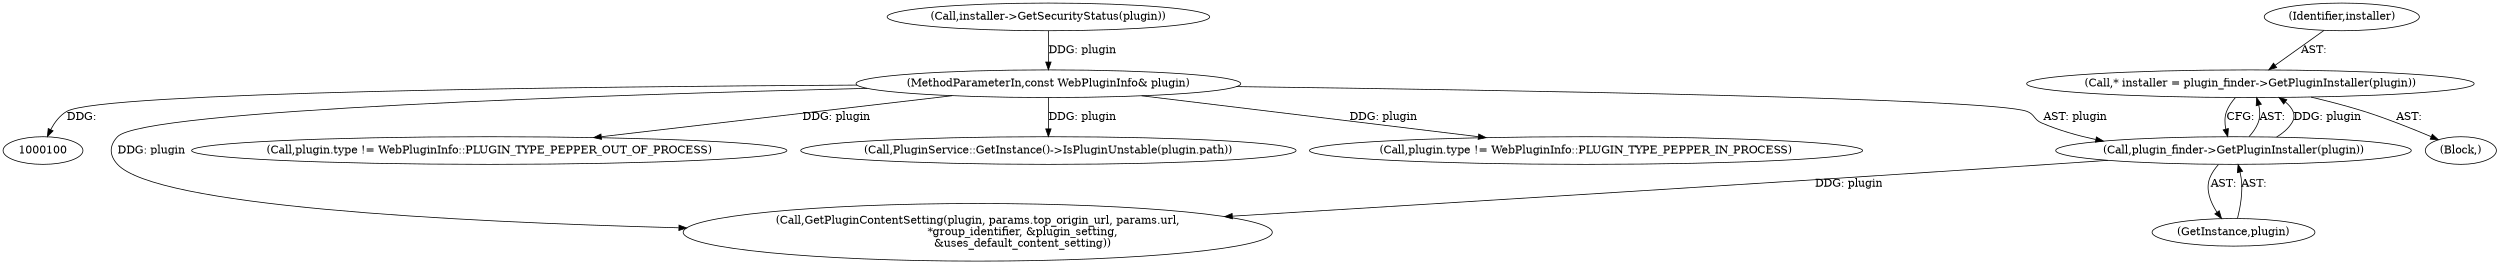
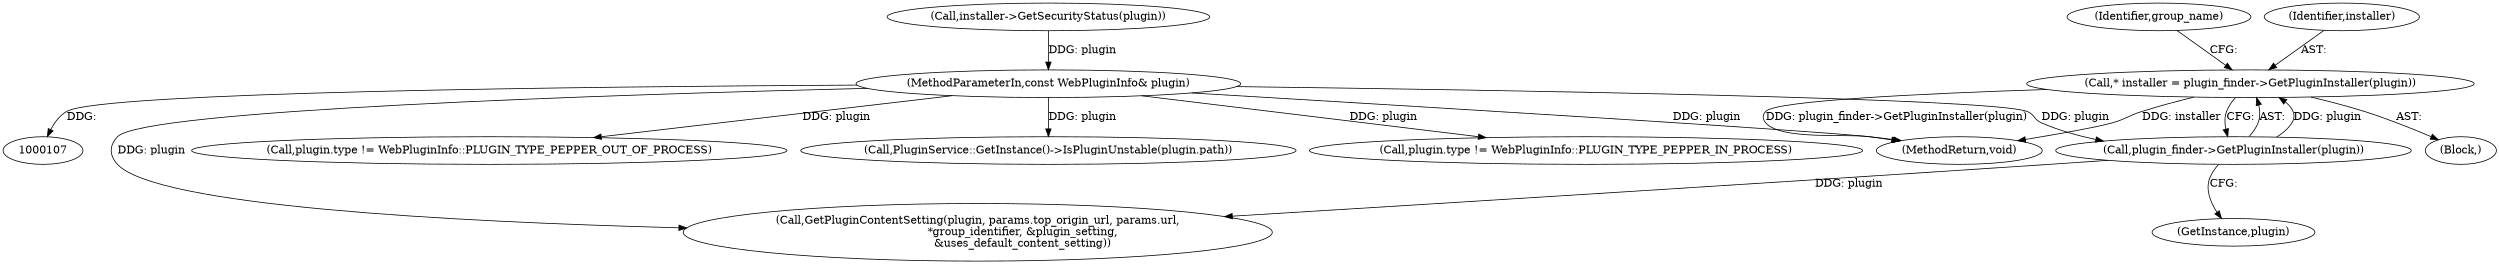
none -> (2159, 17)
(2075, 117) -> (2075, 117)
(43, 151) -> (43, 151)
none -> (1959, 151)
(2225, 184) -> (2225, 184)
(2241, 195) -> none
